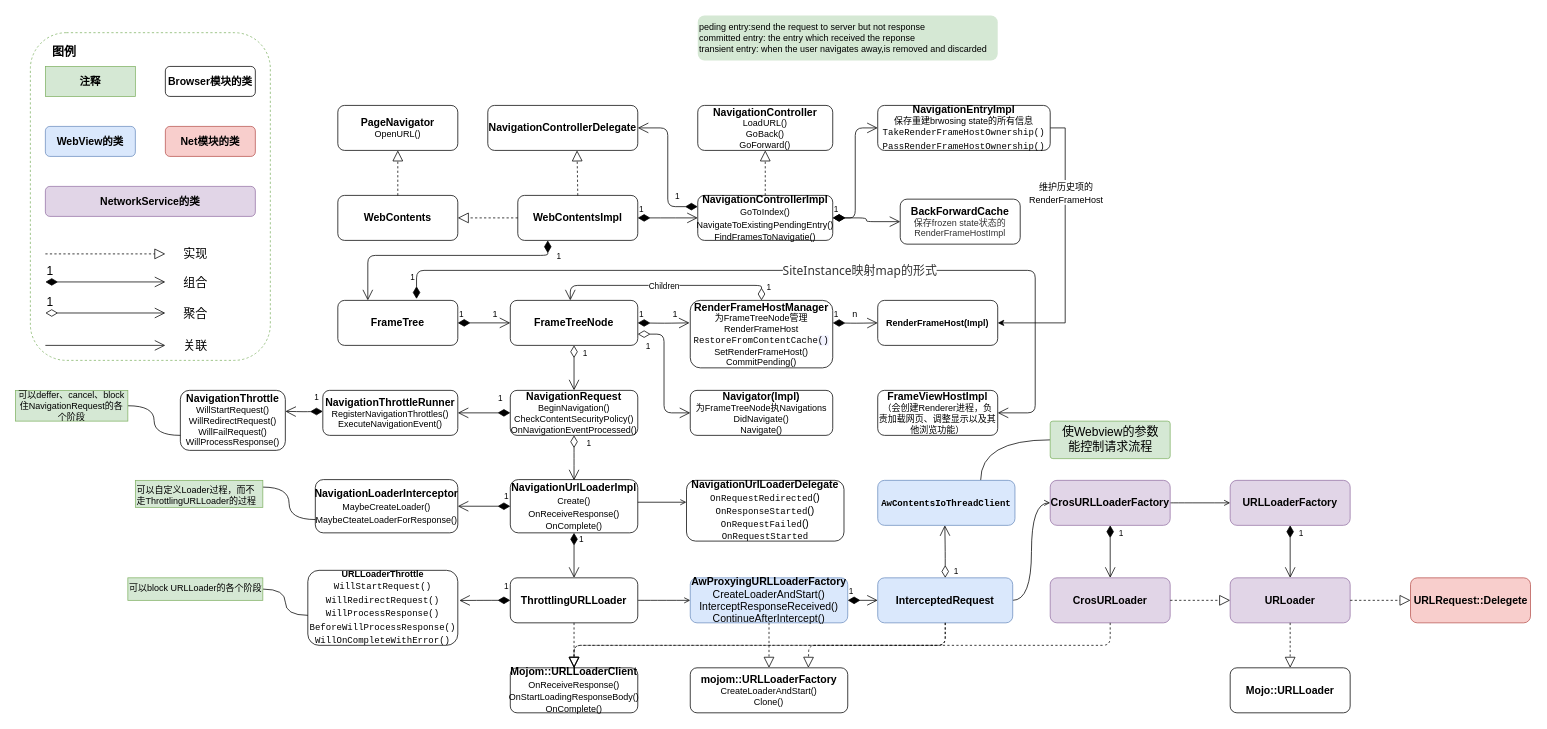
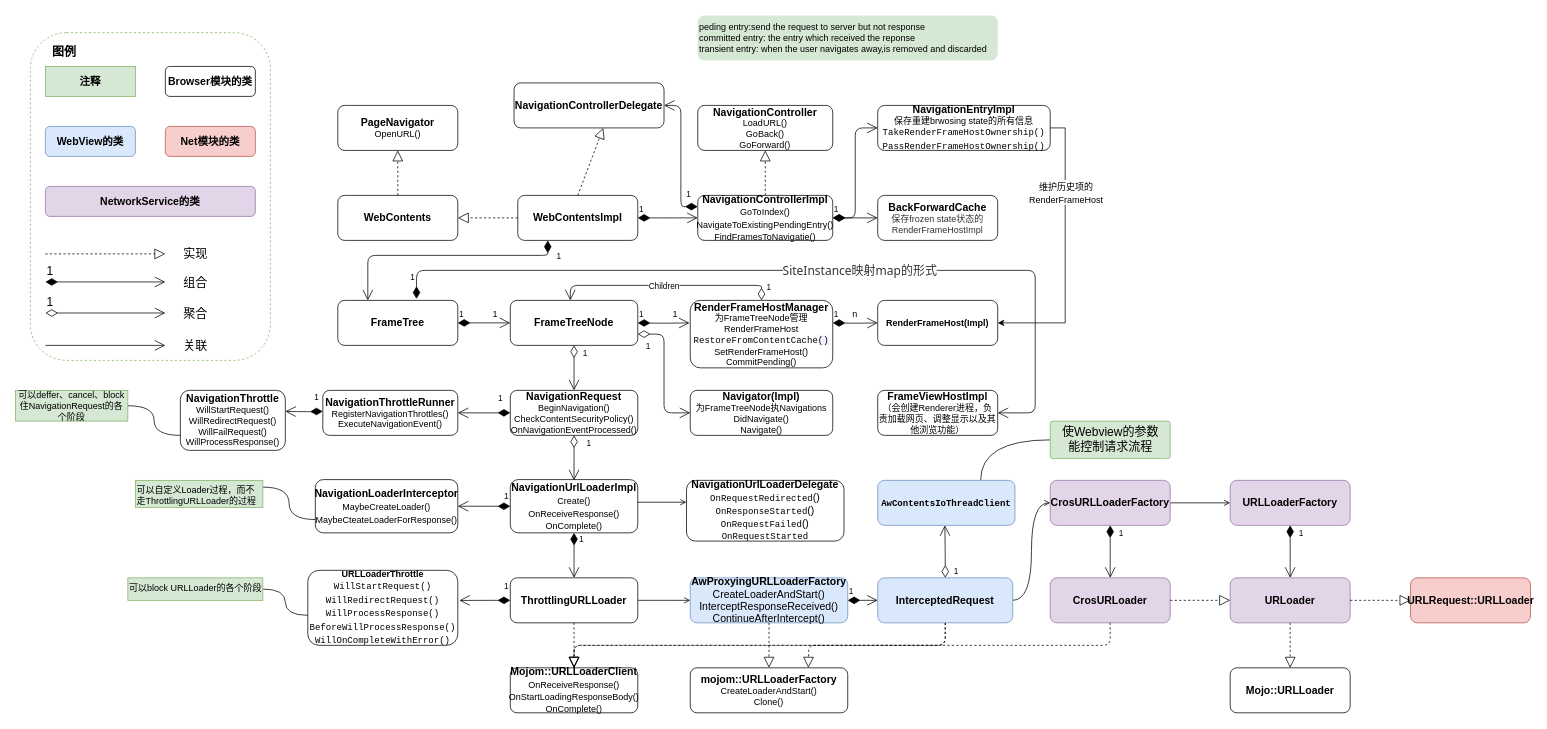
(563, 128) -> (589, 105)
(960, 222) -> (938, 218)
(1471, 600) -> (1471, 600)
